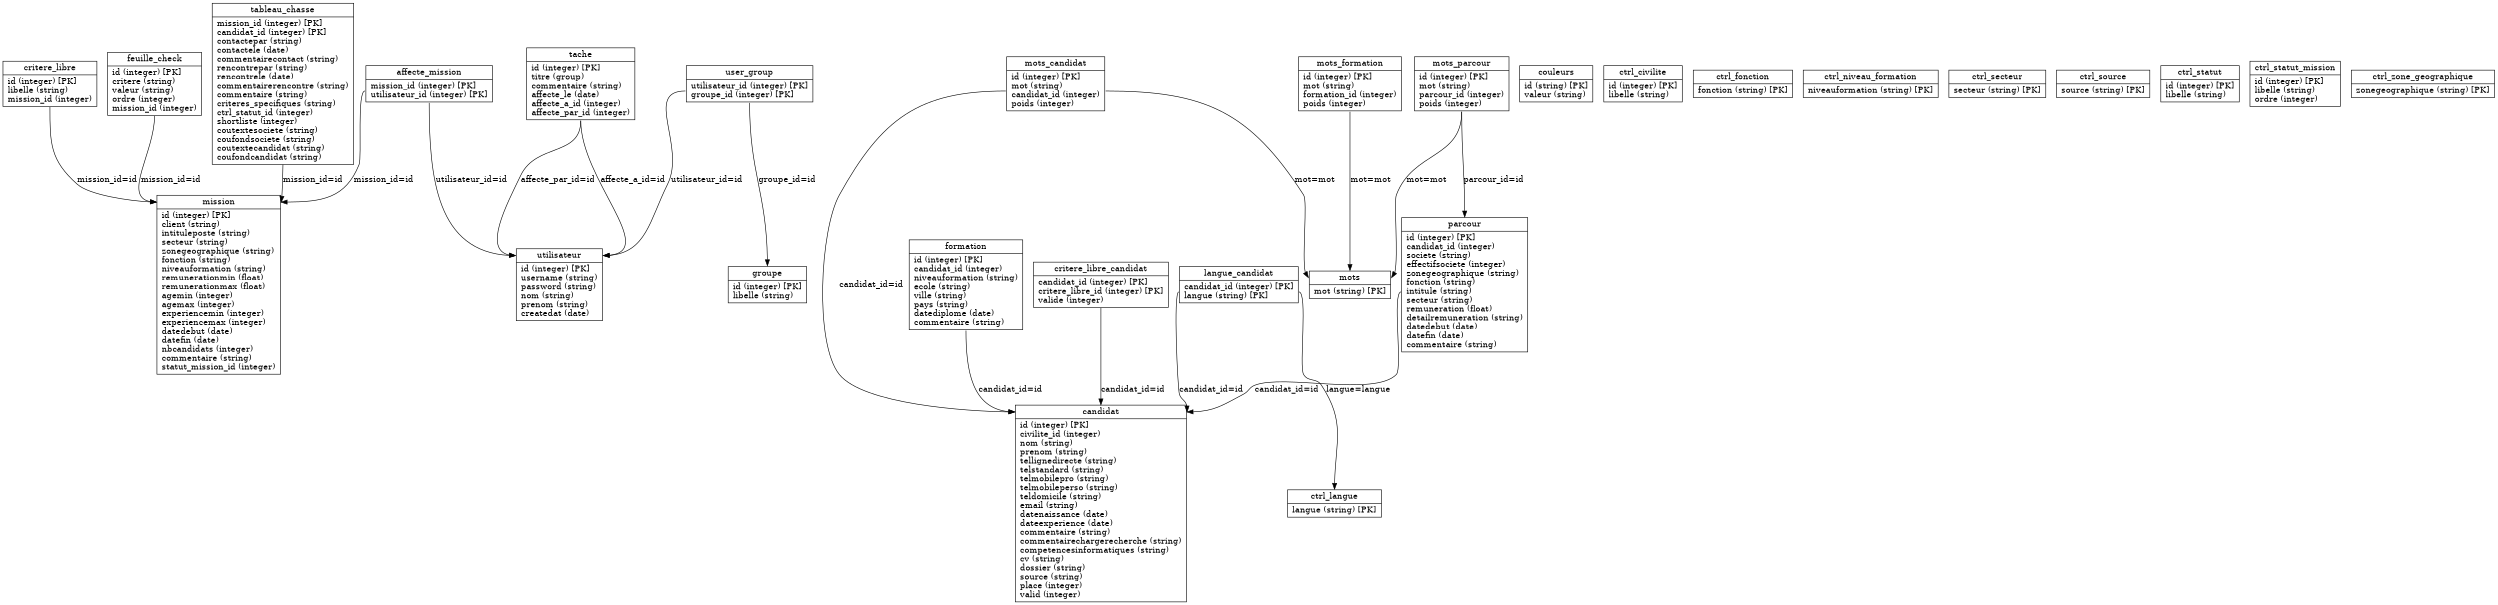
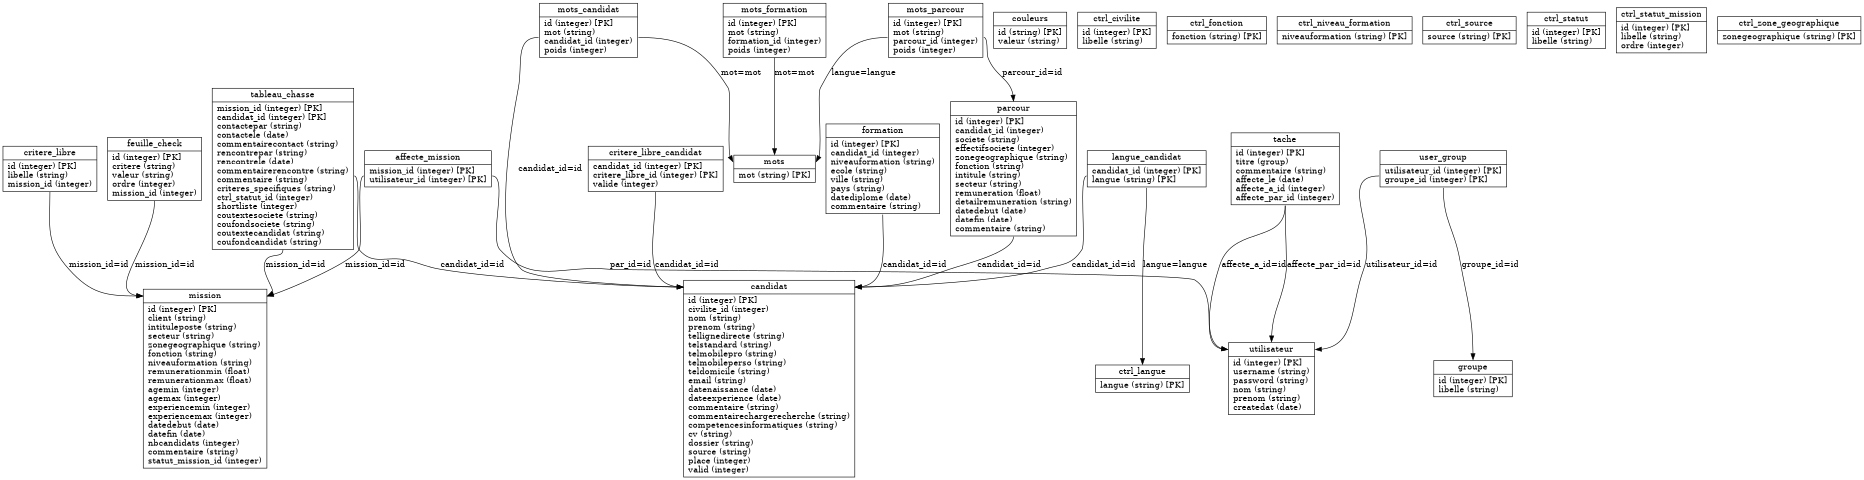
(1997, 84) -> none
(472, 180) -> (631, 265)
(1427, 180) -> (864, 73)
none -> (479, 274)
